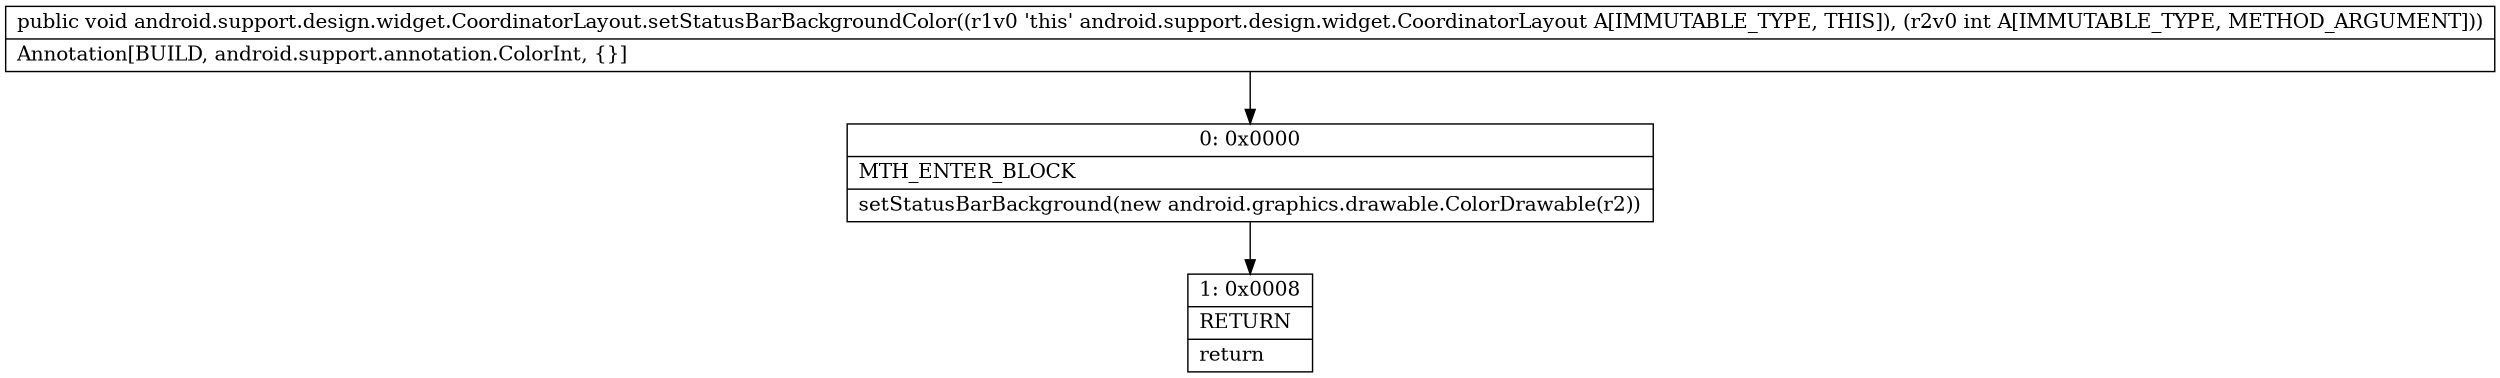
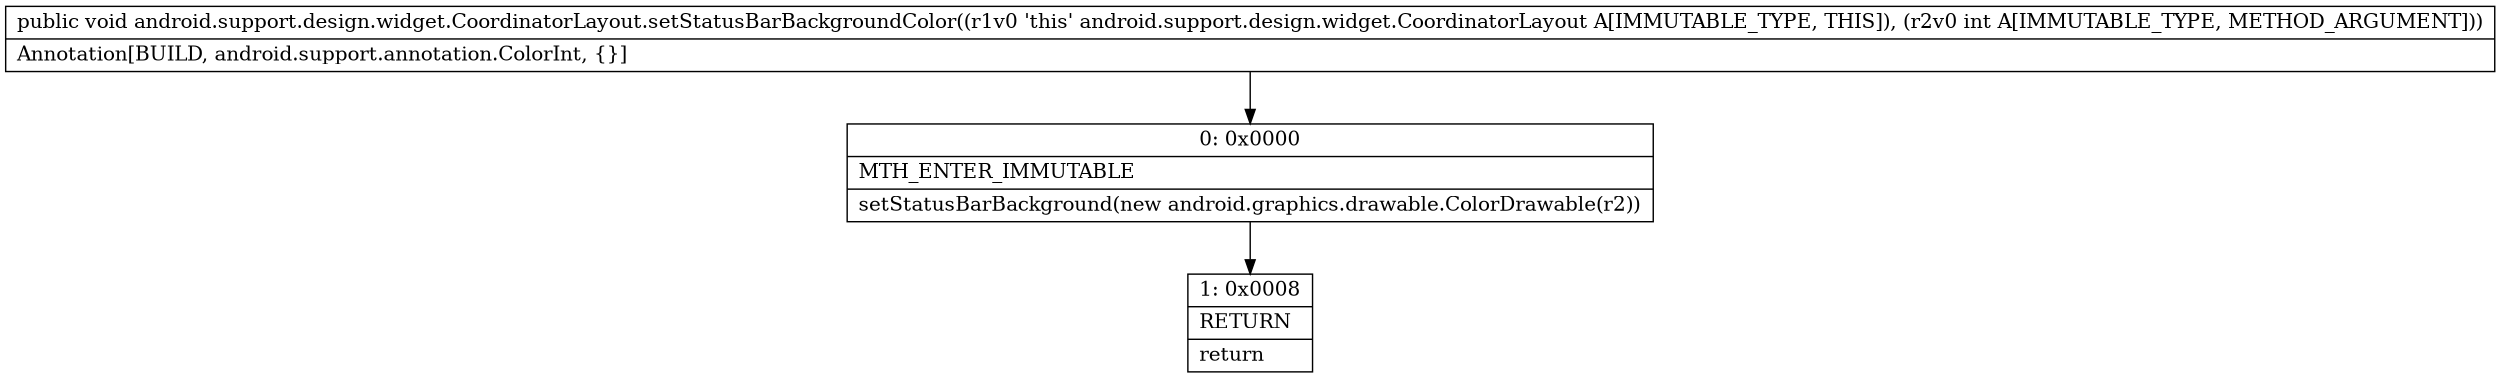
(968, 172) -> (997, 172)
